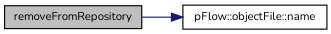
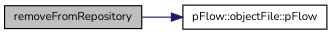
(255, 17) -> (255, 17)
